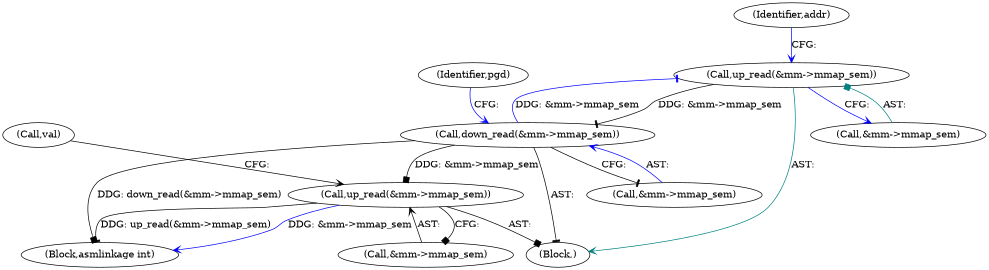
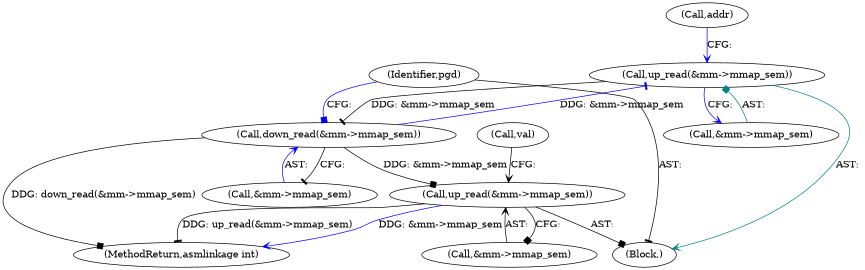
(792, 15) -> (707, 15)
(472, 105) -> (343, 90)
(547, 192) -> (627, 97)
(100, 255) -> (181, 255)
